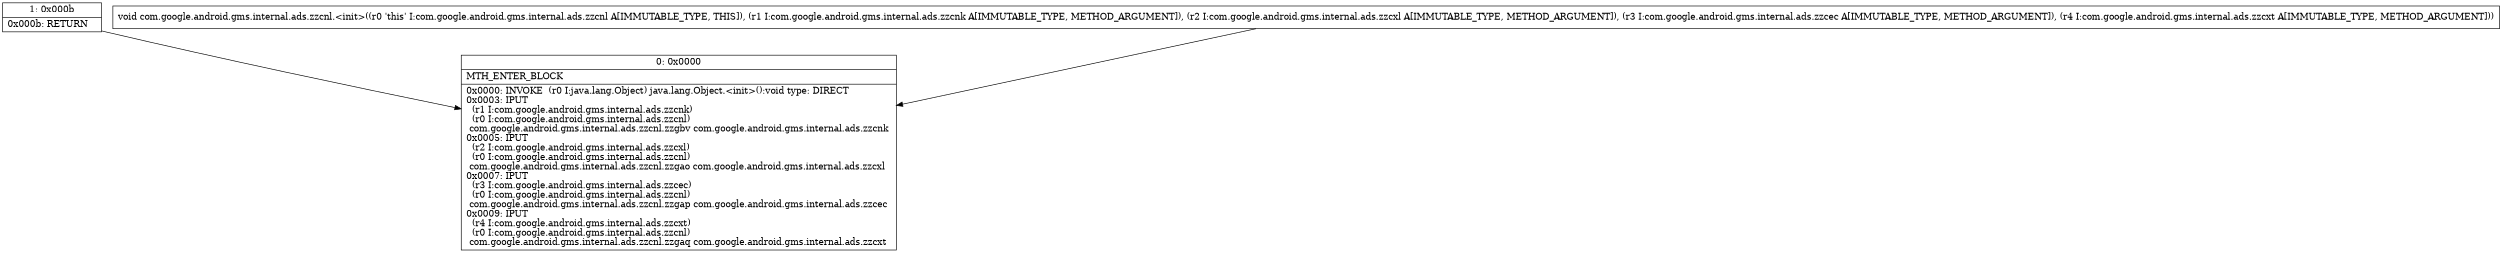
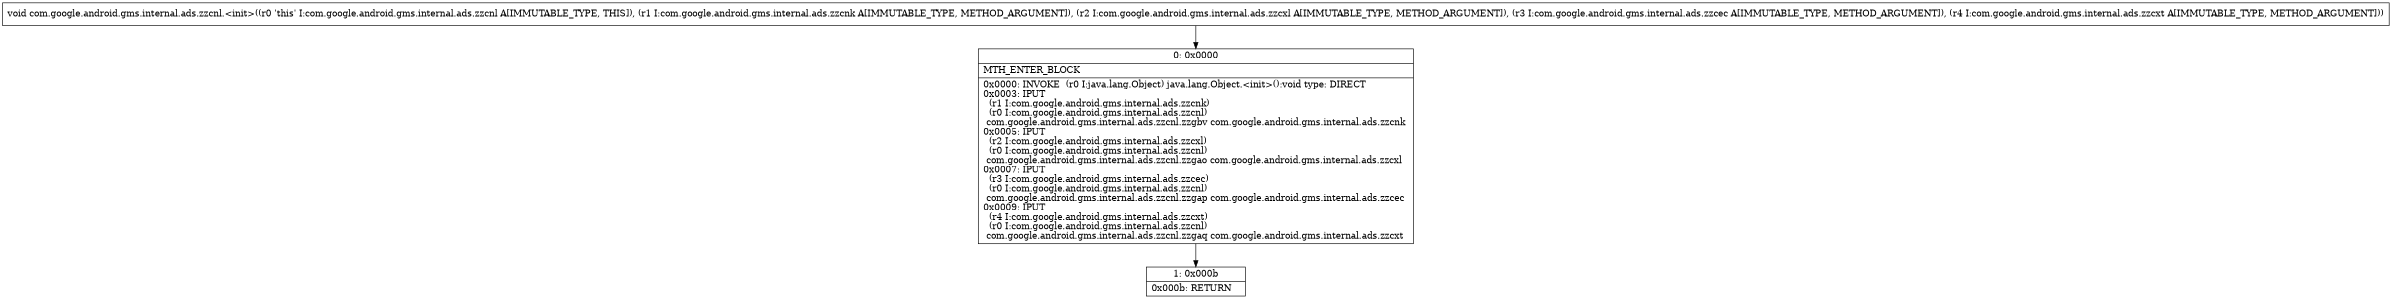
(278, 70) -> (1196, 252)
